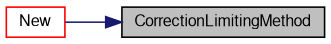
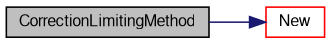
(85, 22) -> (229, 22)
